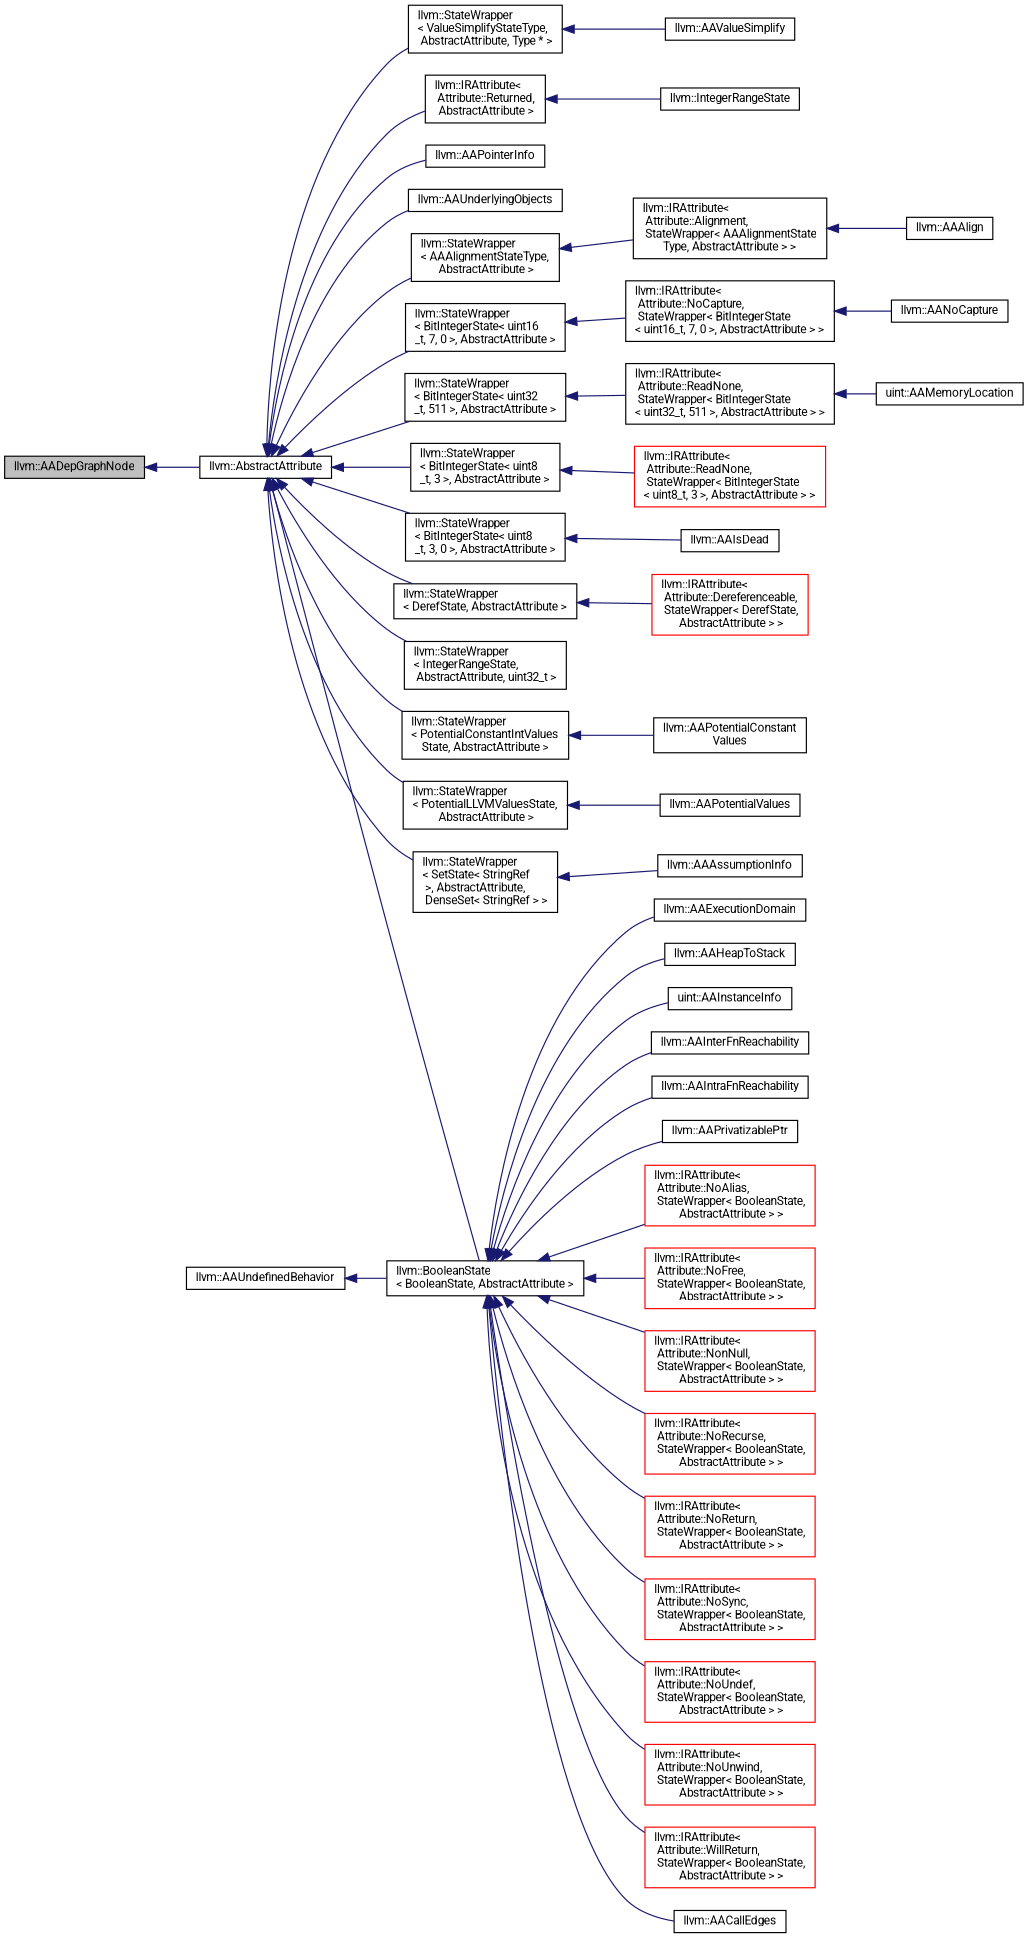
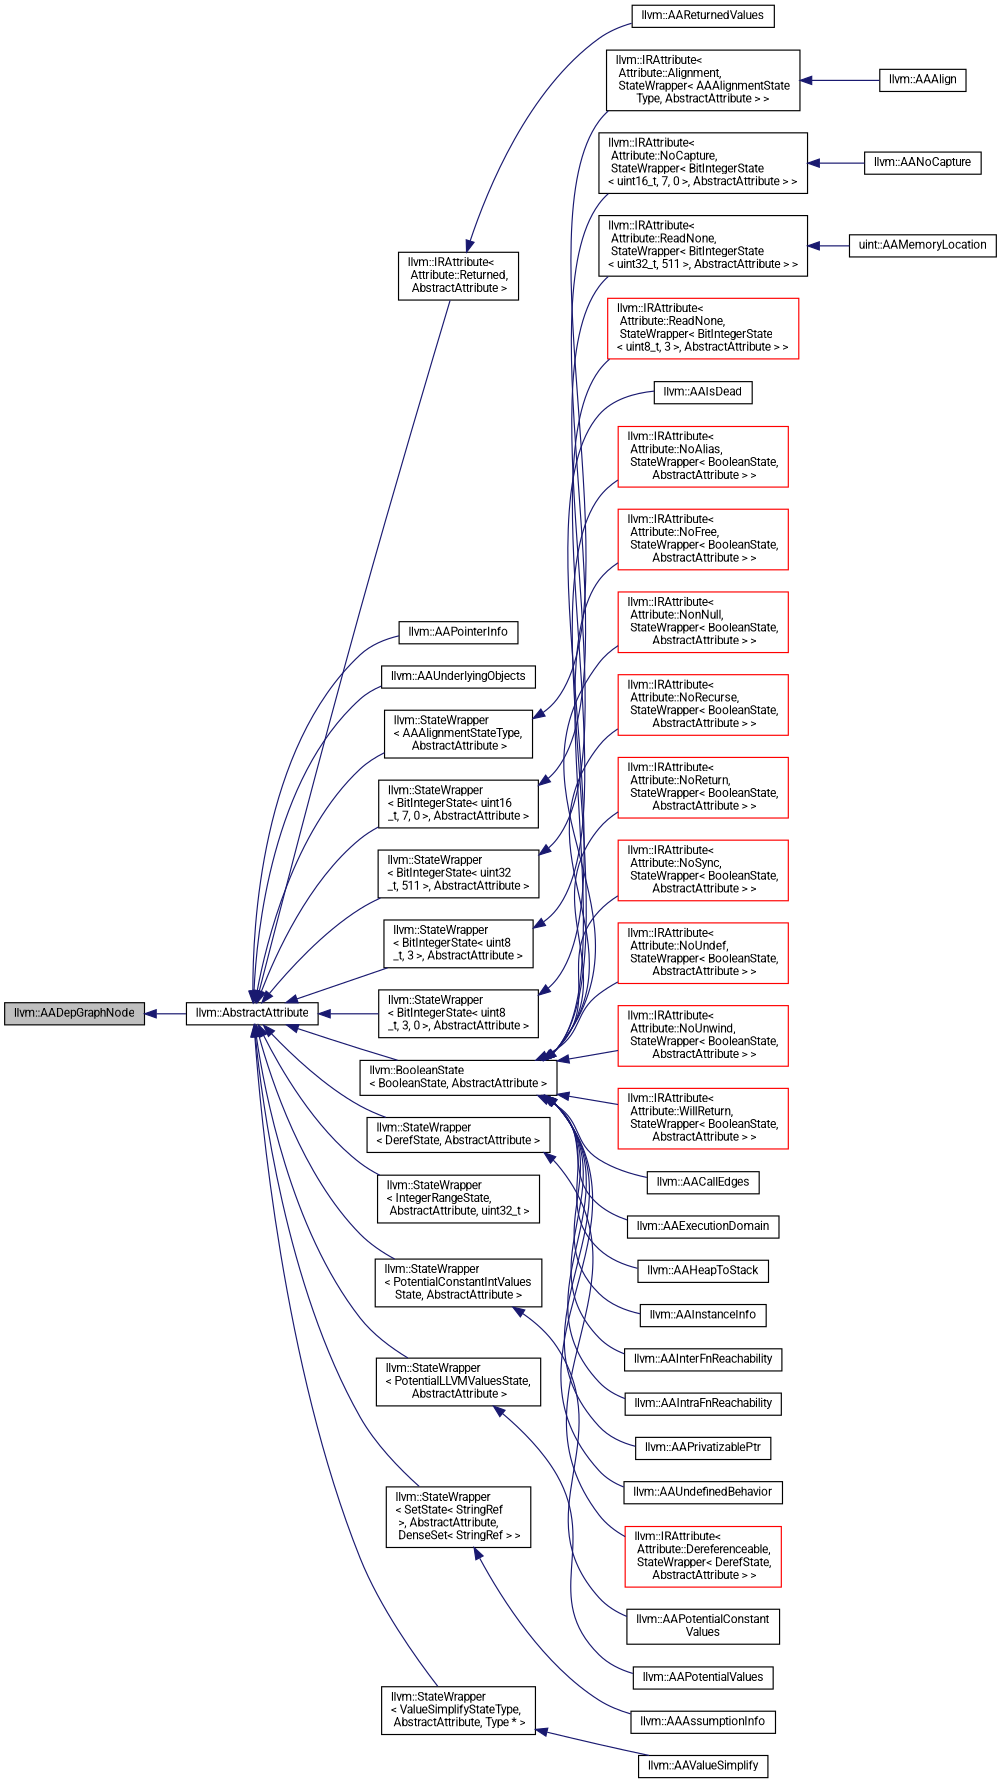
(730, 99) -> (703, 16)
(730, 999) -> (703, 1316)
(372, 1278) -> (562, 1374)
